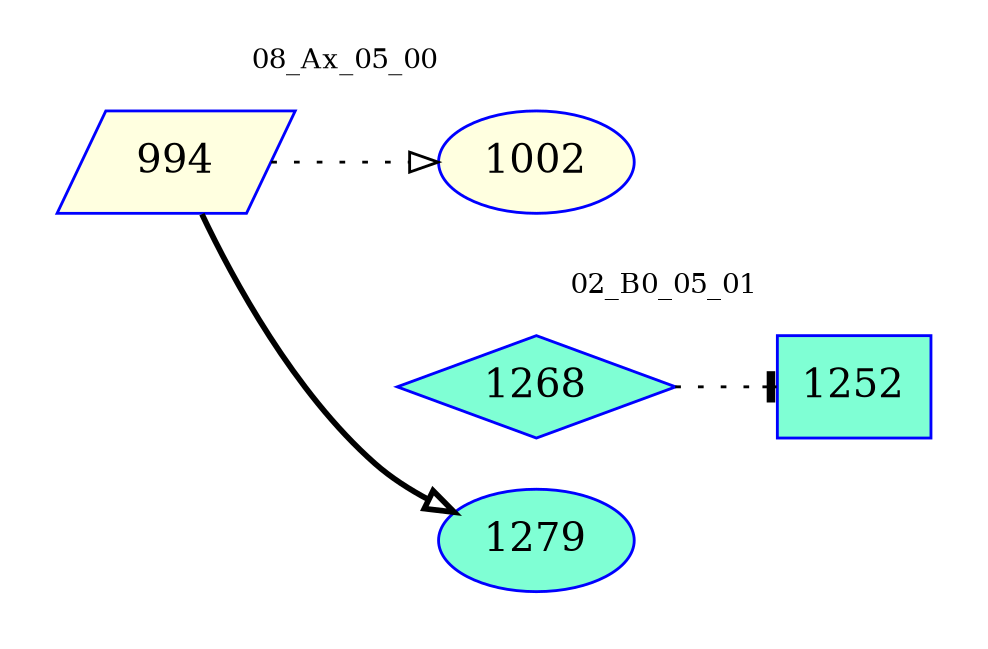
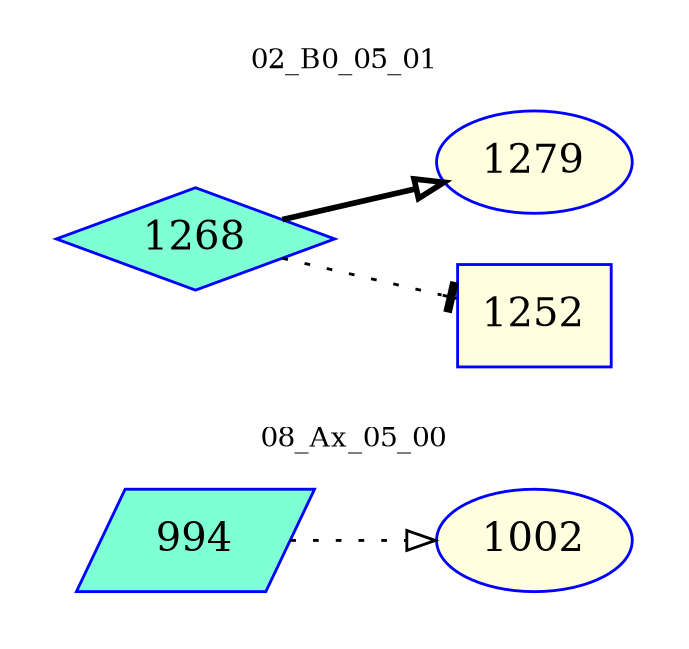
(176, 162) -> (195, 540)
(295, 374) -> (349, 204)
(854, 387) -> (534, 316)
(536, 540) -> (534, 162)
